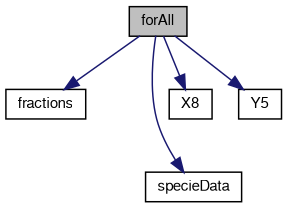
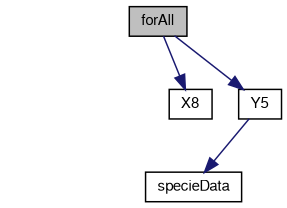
(153, 100) -> (232, 140)
(46, 104) -> none
